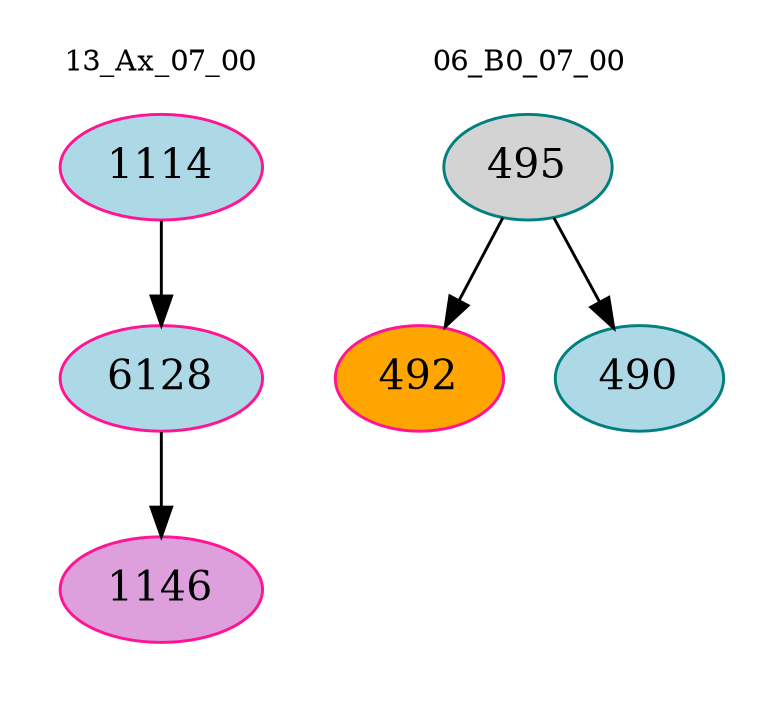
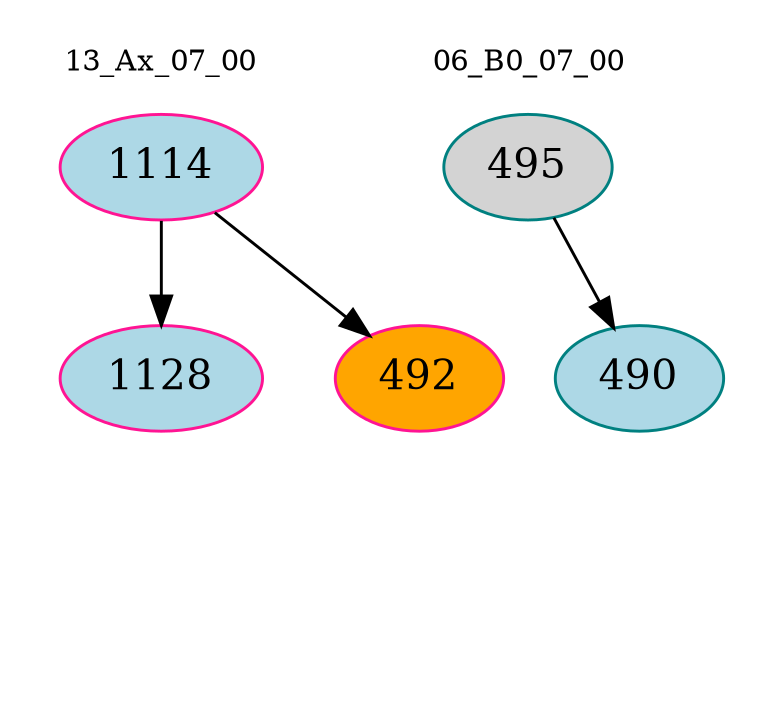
(481, 259) -> (267, 254)
(161, 378) -> (161, 378)
(161, 590) -> none
